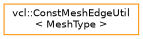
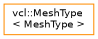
(71, 19) -> (49, 19)
